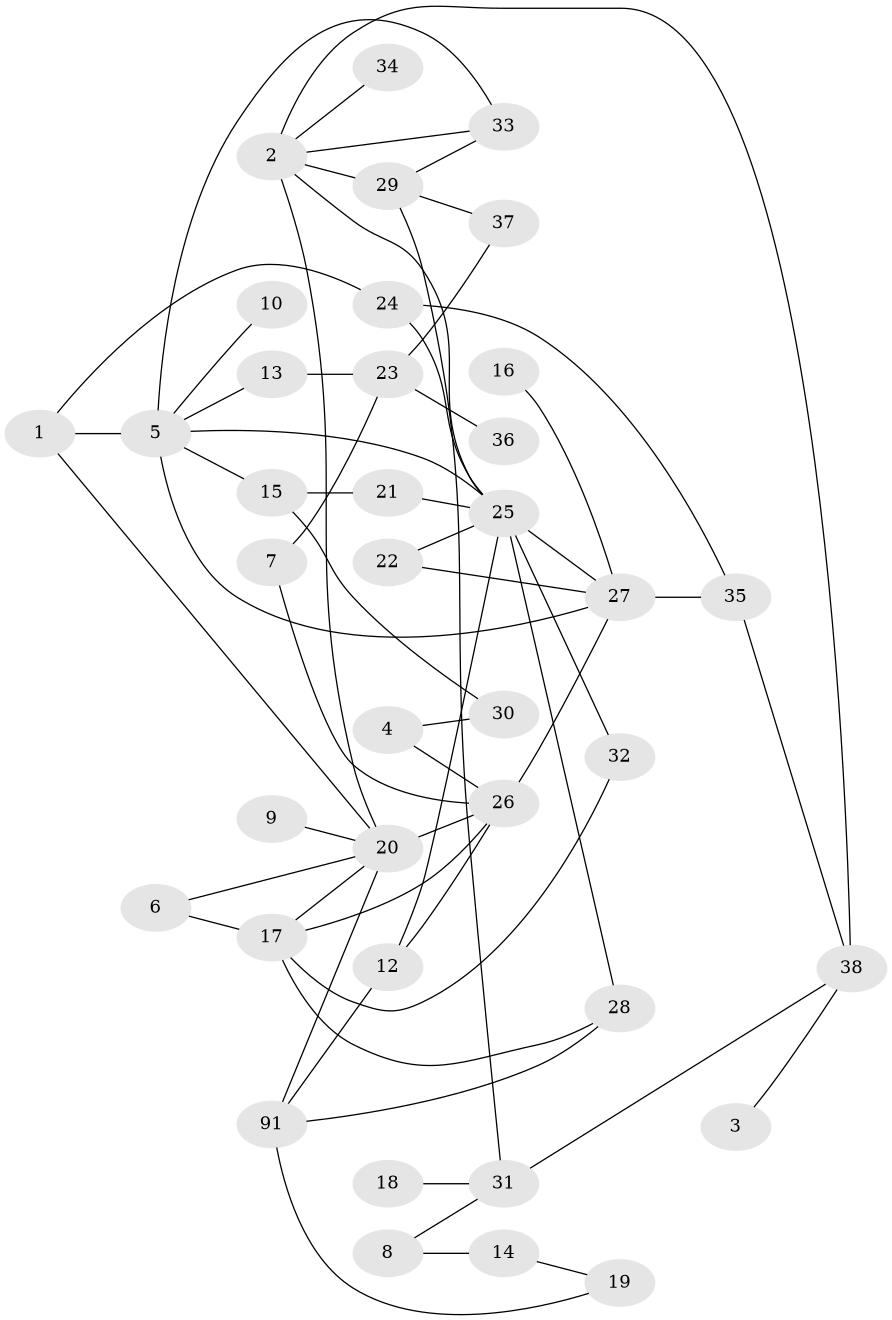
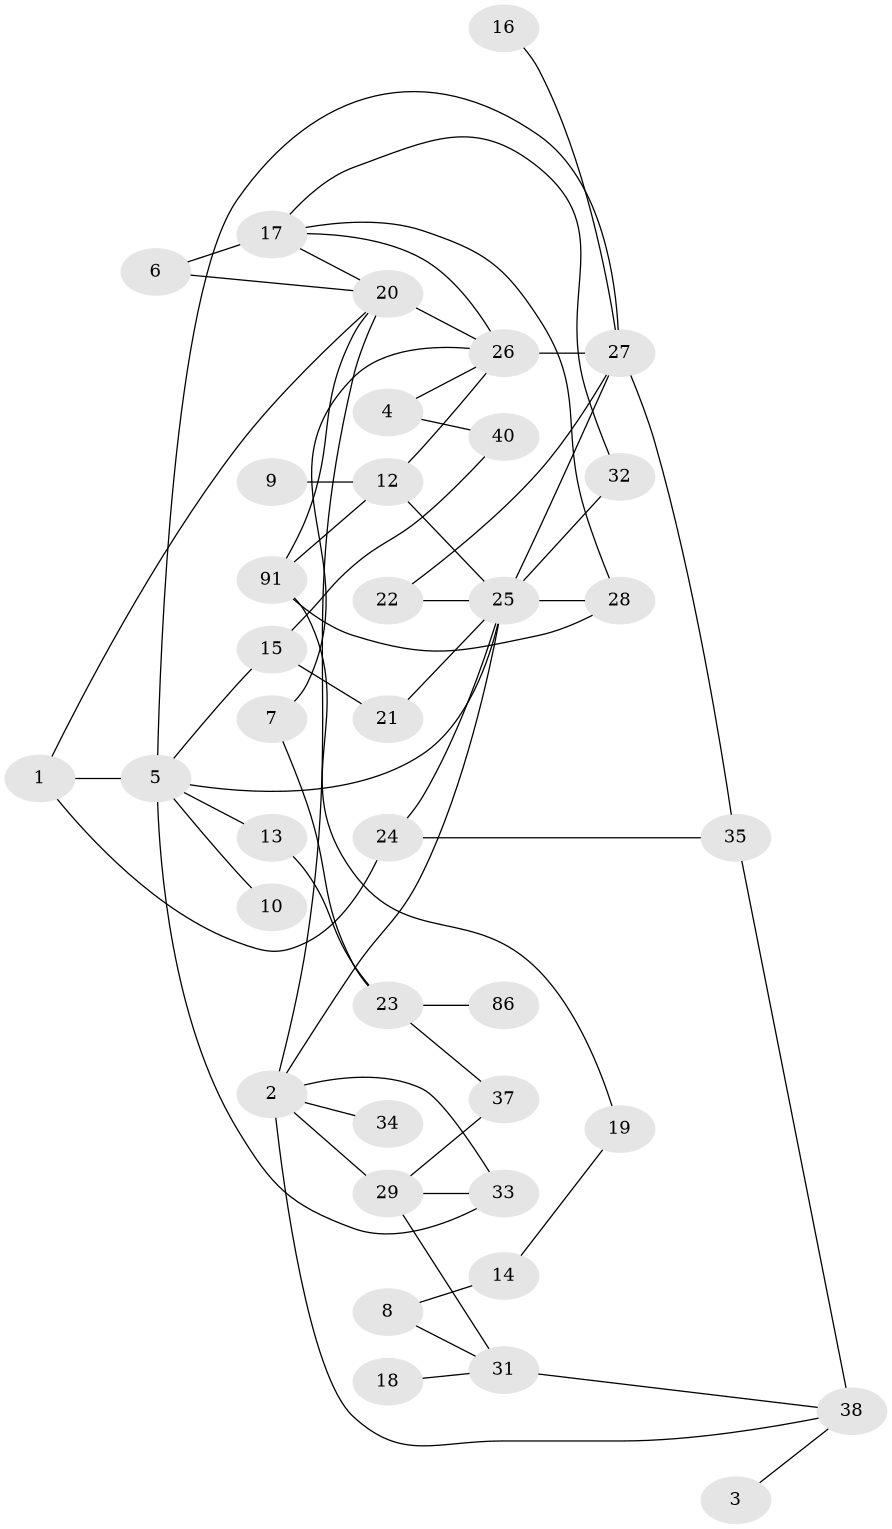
(504, 441) -> (504, 1005)
(504, 715) -> (504, 437)
(330, 834) -> (342, 482)
